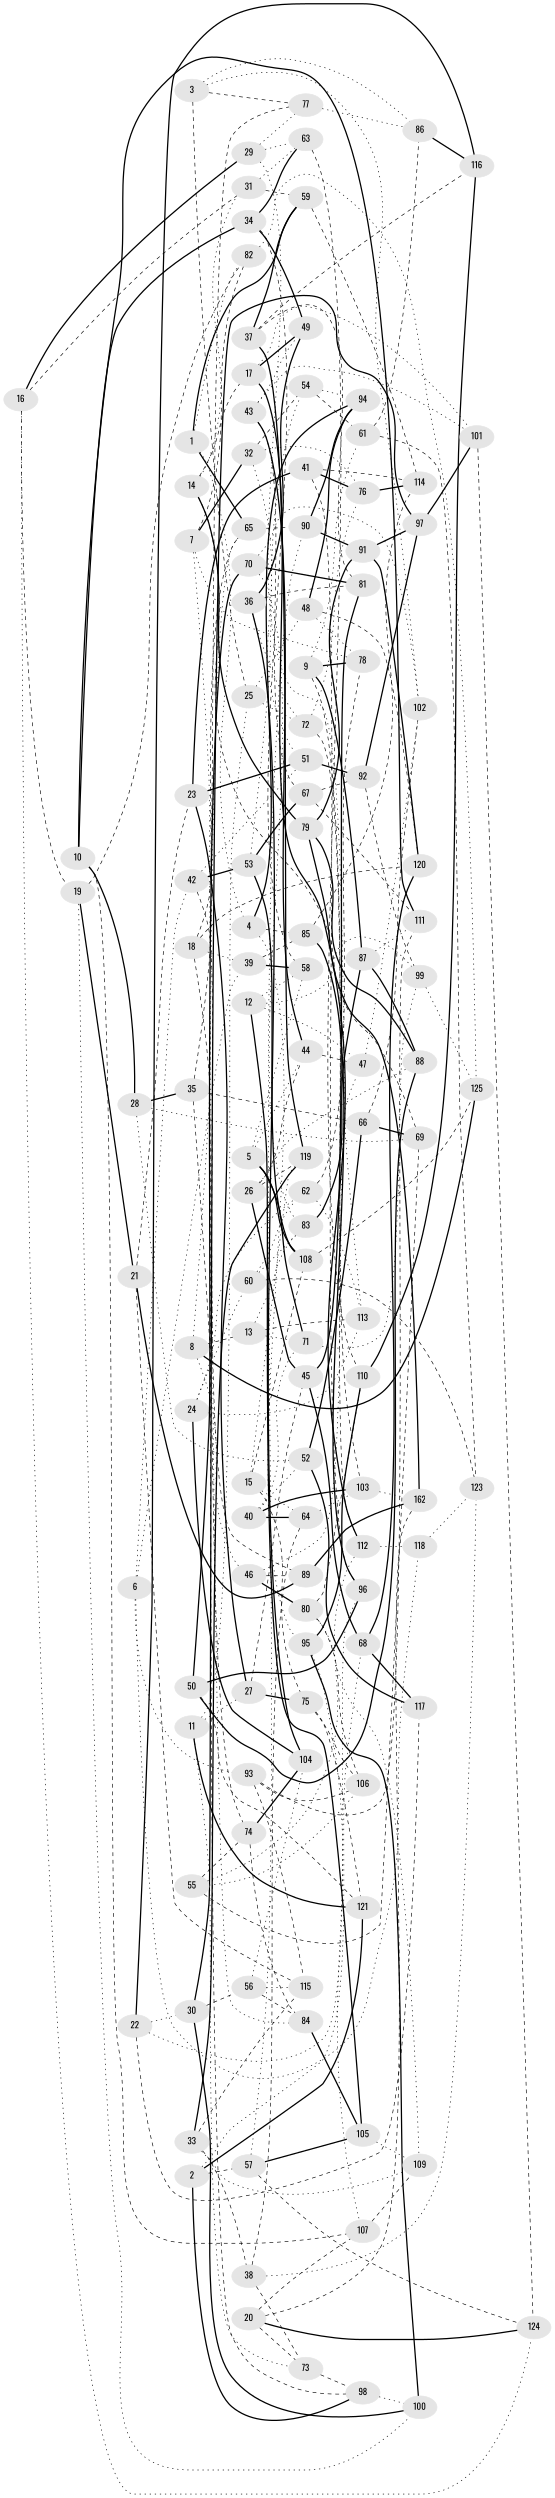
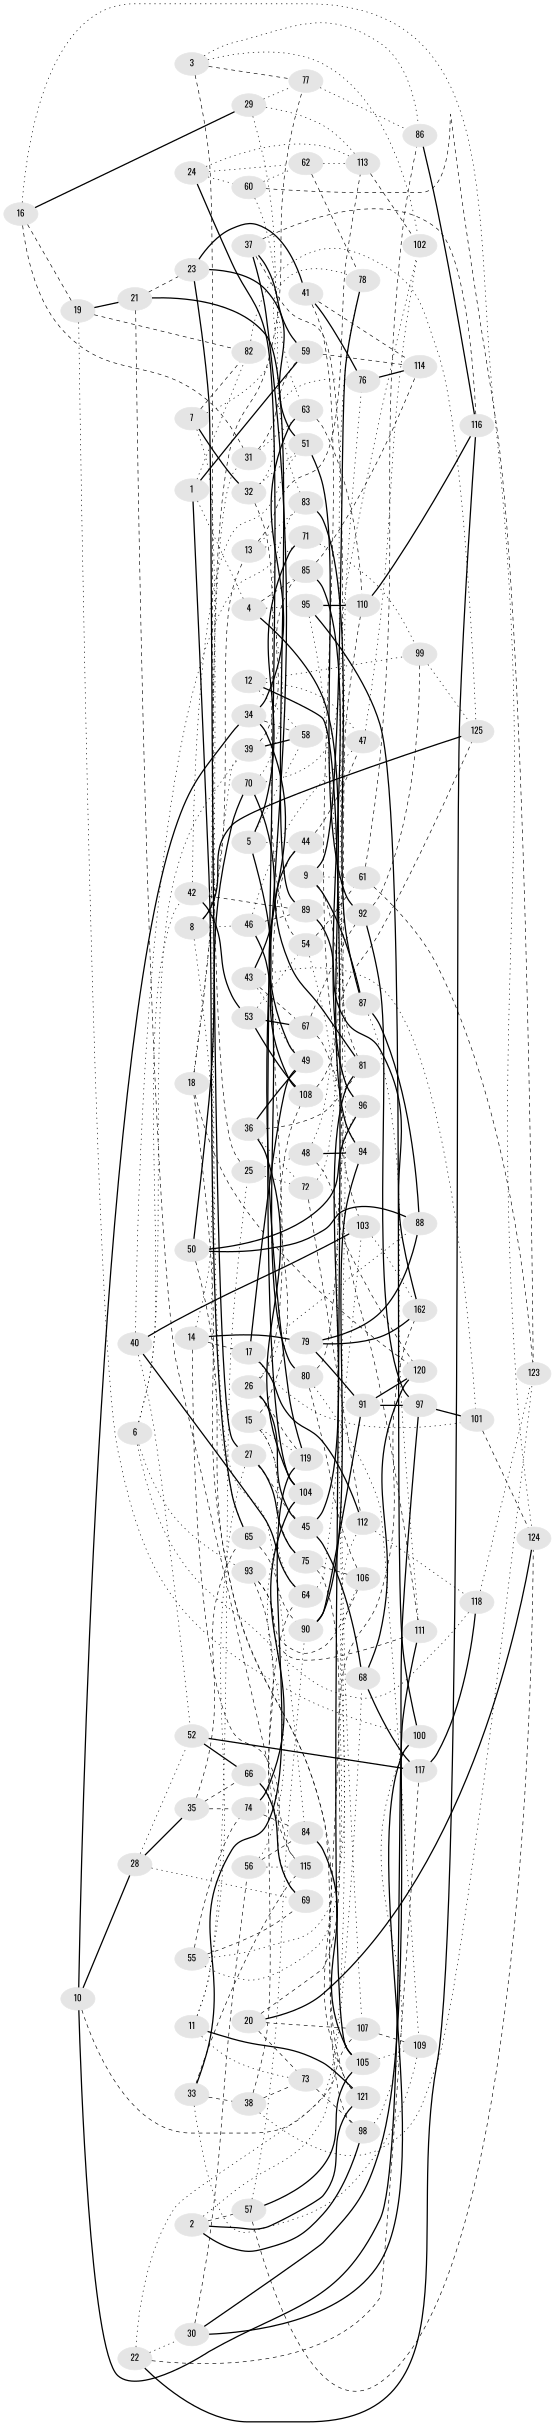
(398, 908) -> (391, 205)
none -> (461, 1691)
